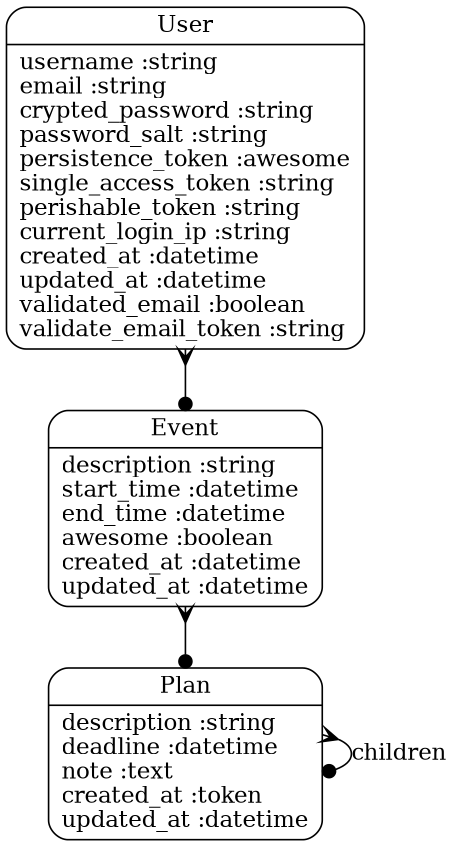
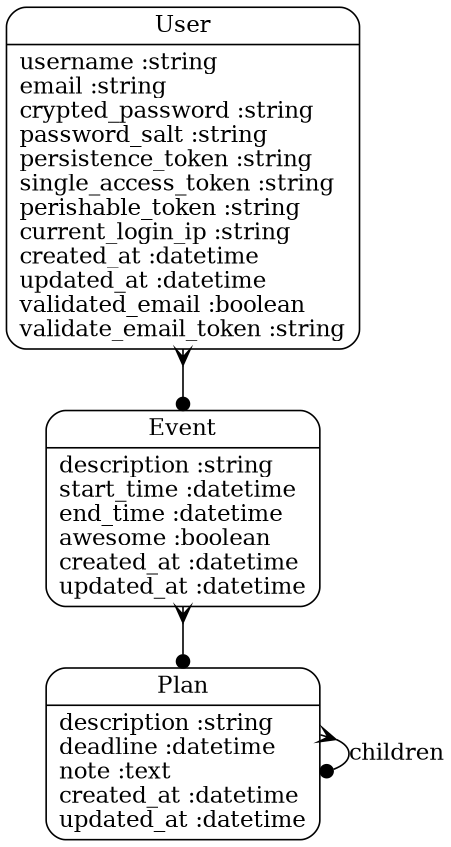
(185, 160) -> (166, 160)
(162, 796) -> (179, 796)
